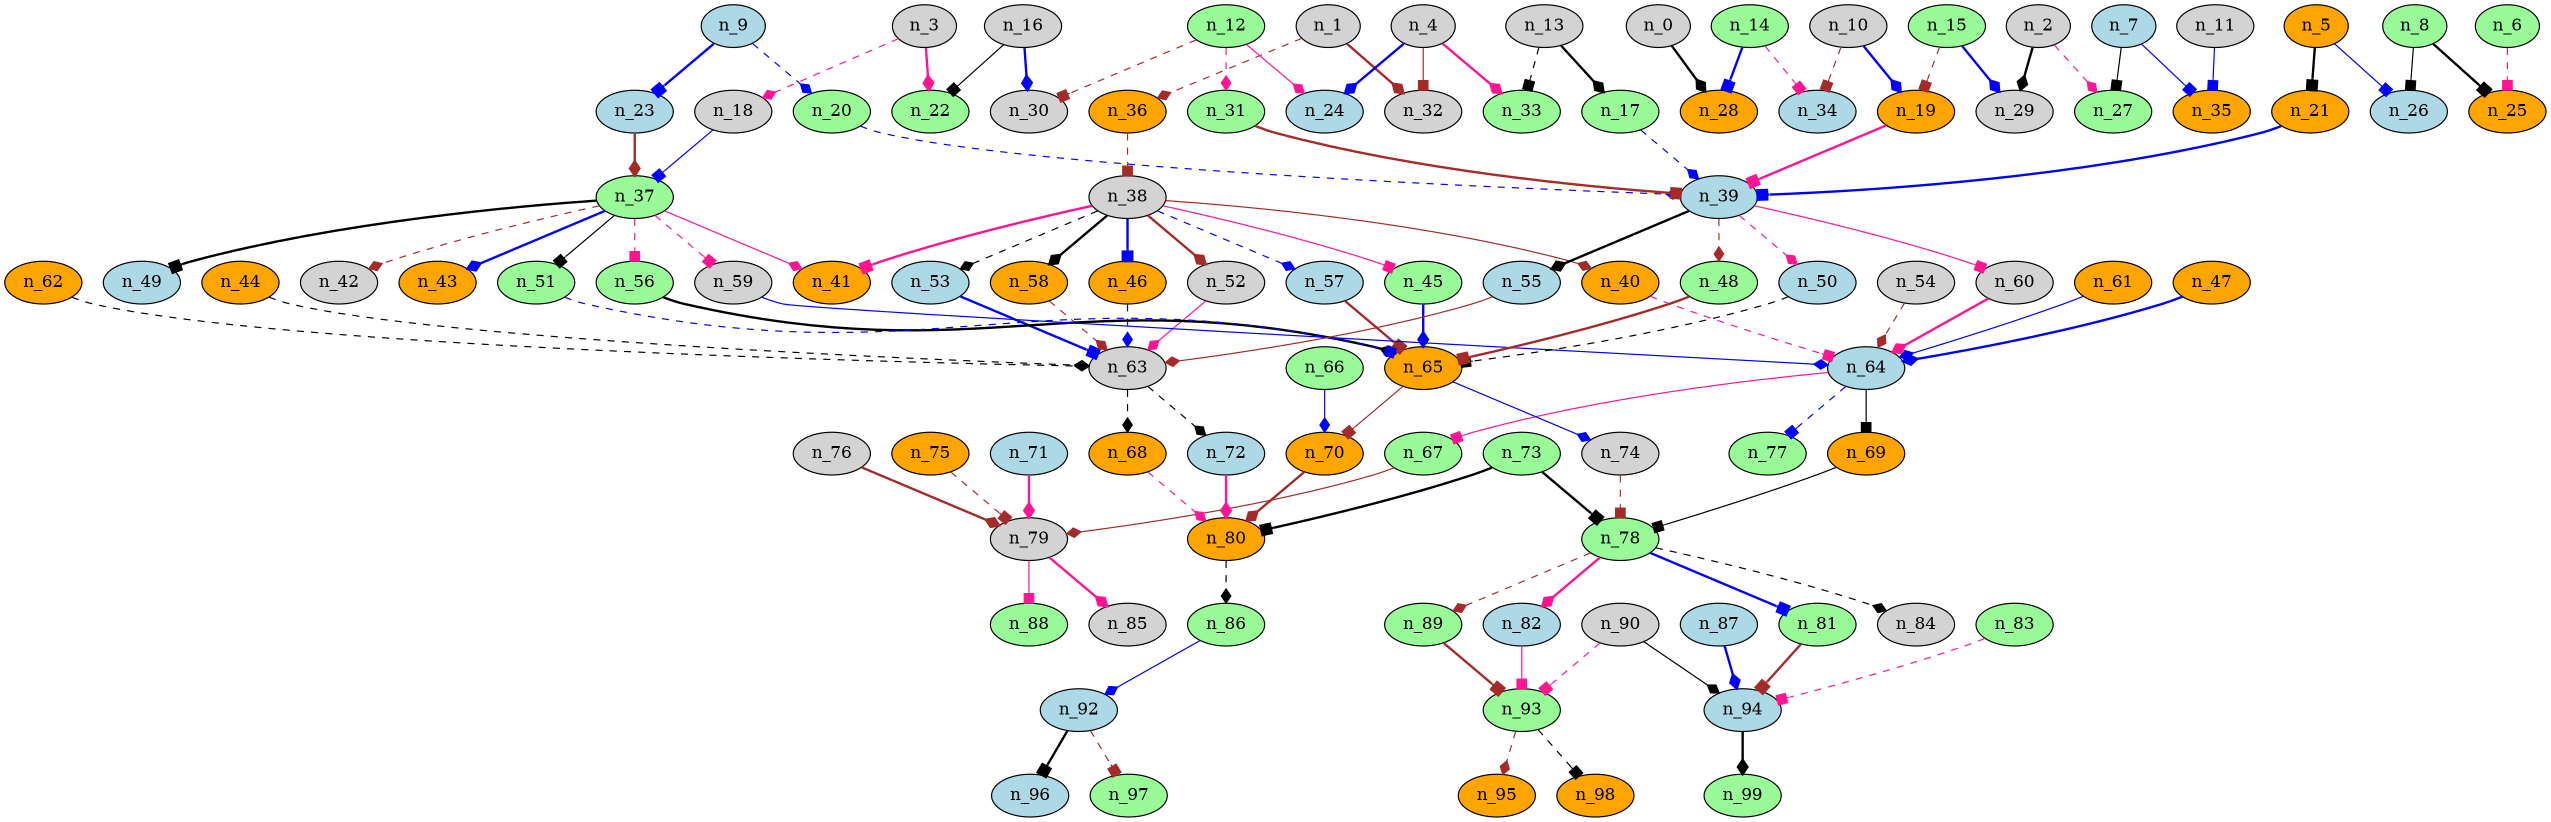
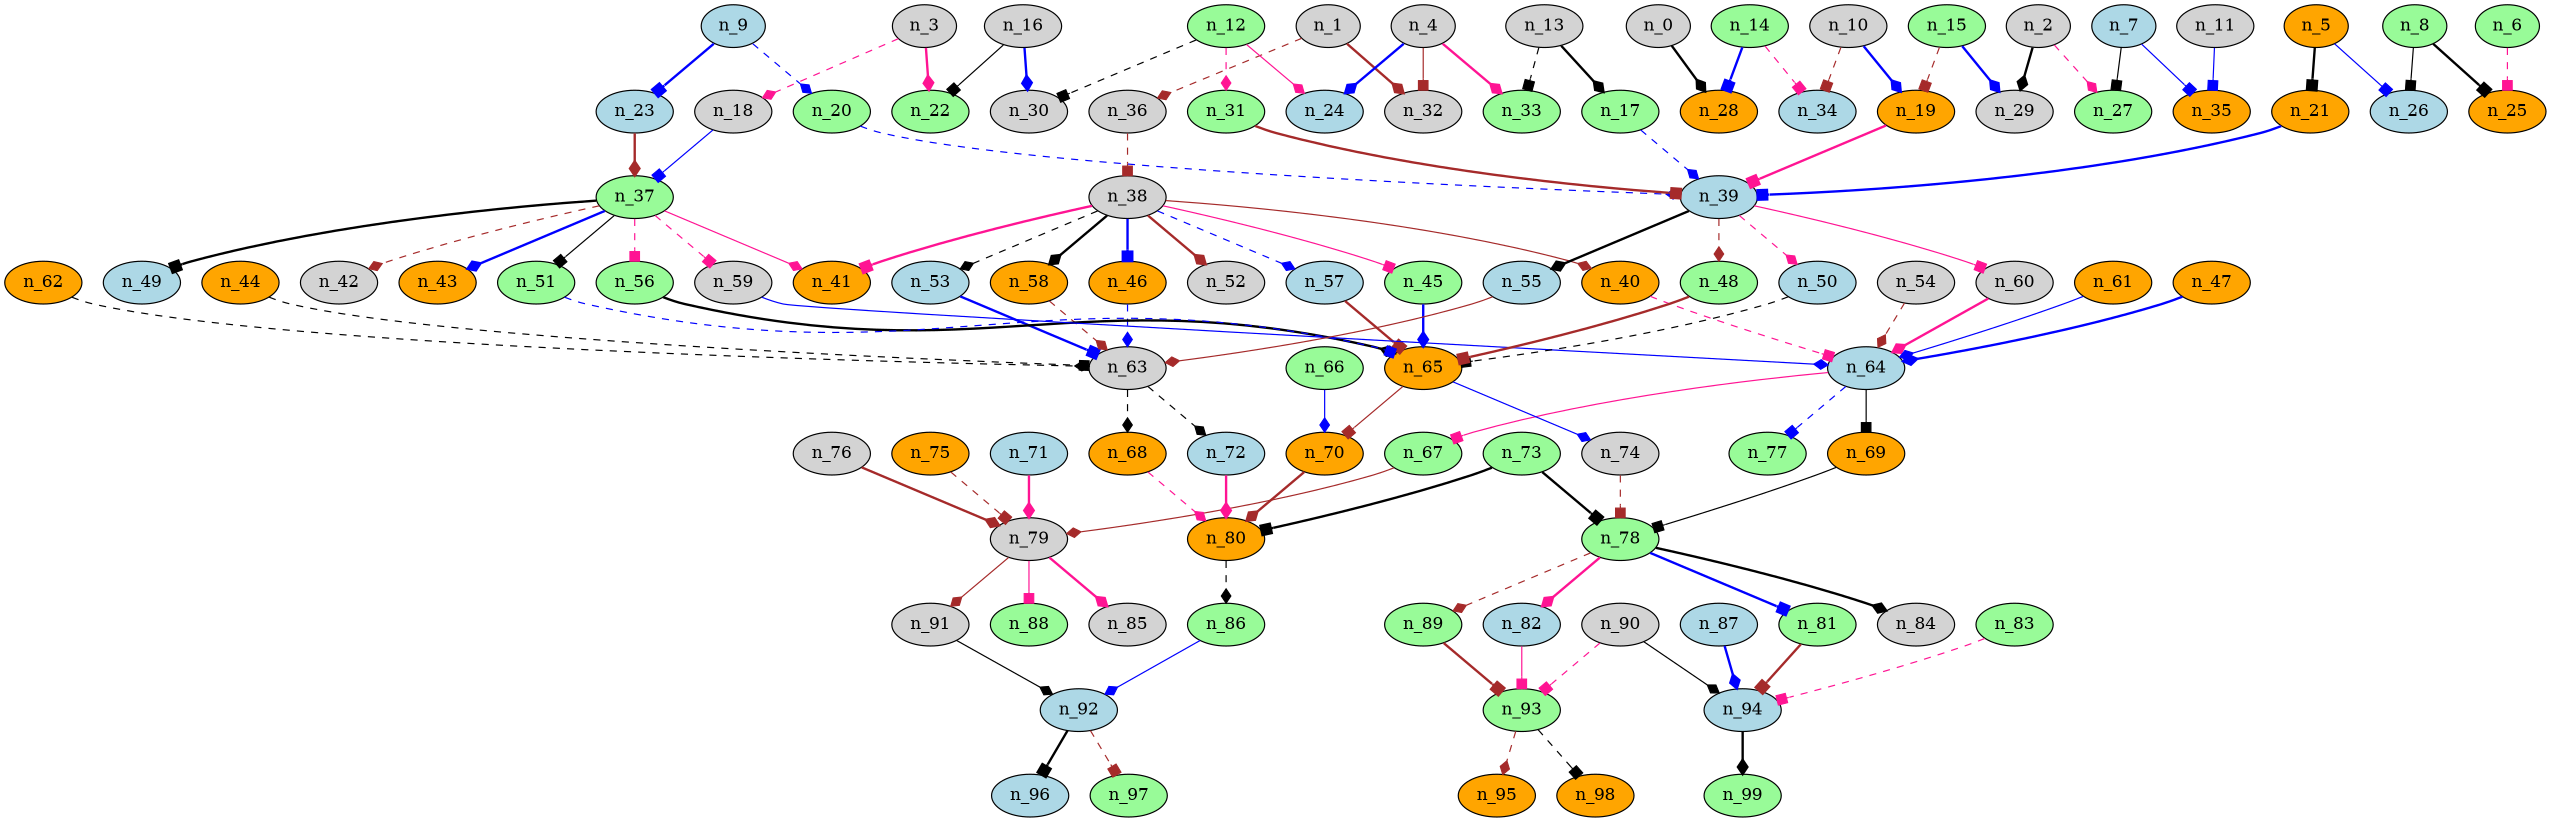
(1133, 67) -> (1133, 67)
(1128, 112) -> (1128, 112)
(1190, 314) -> none
(671, 345) -> (671, 345)
(1765, 574) -> (1765, 574)
none -> (930, 625)
